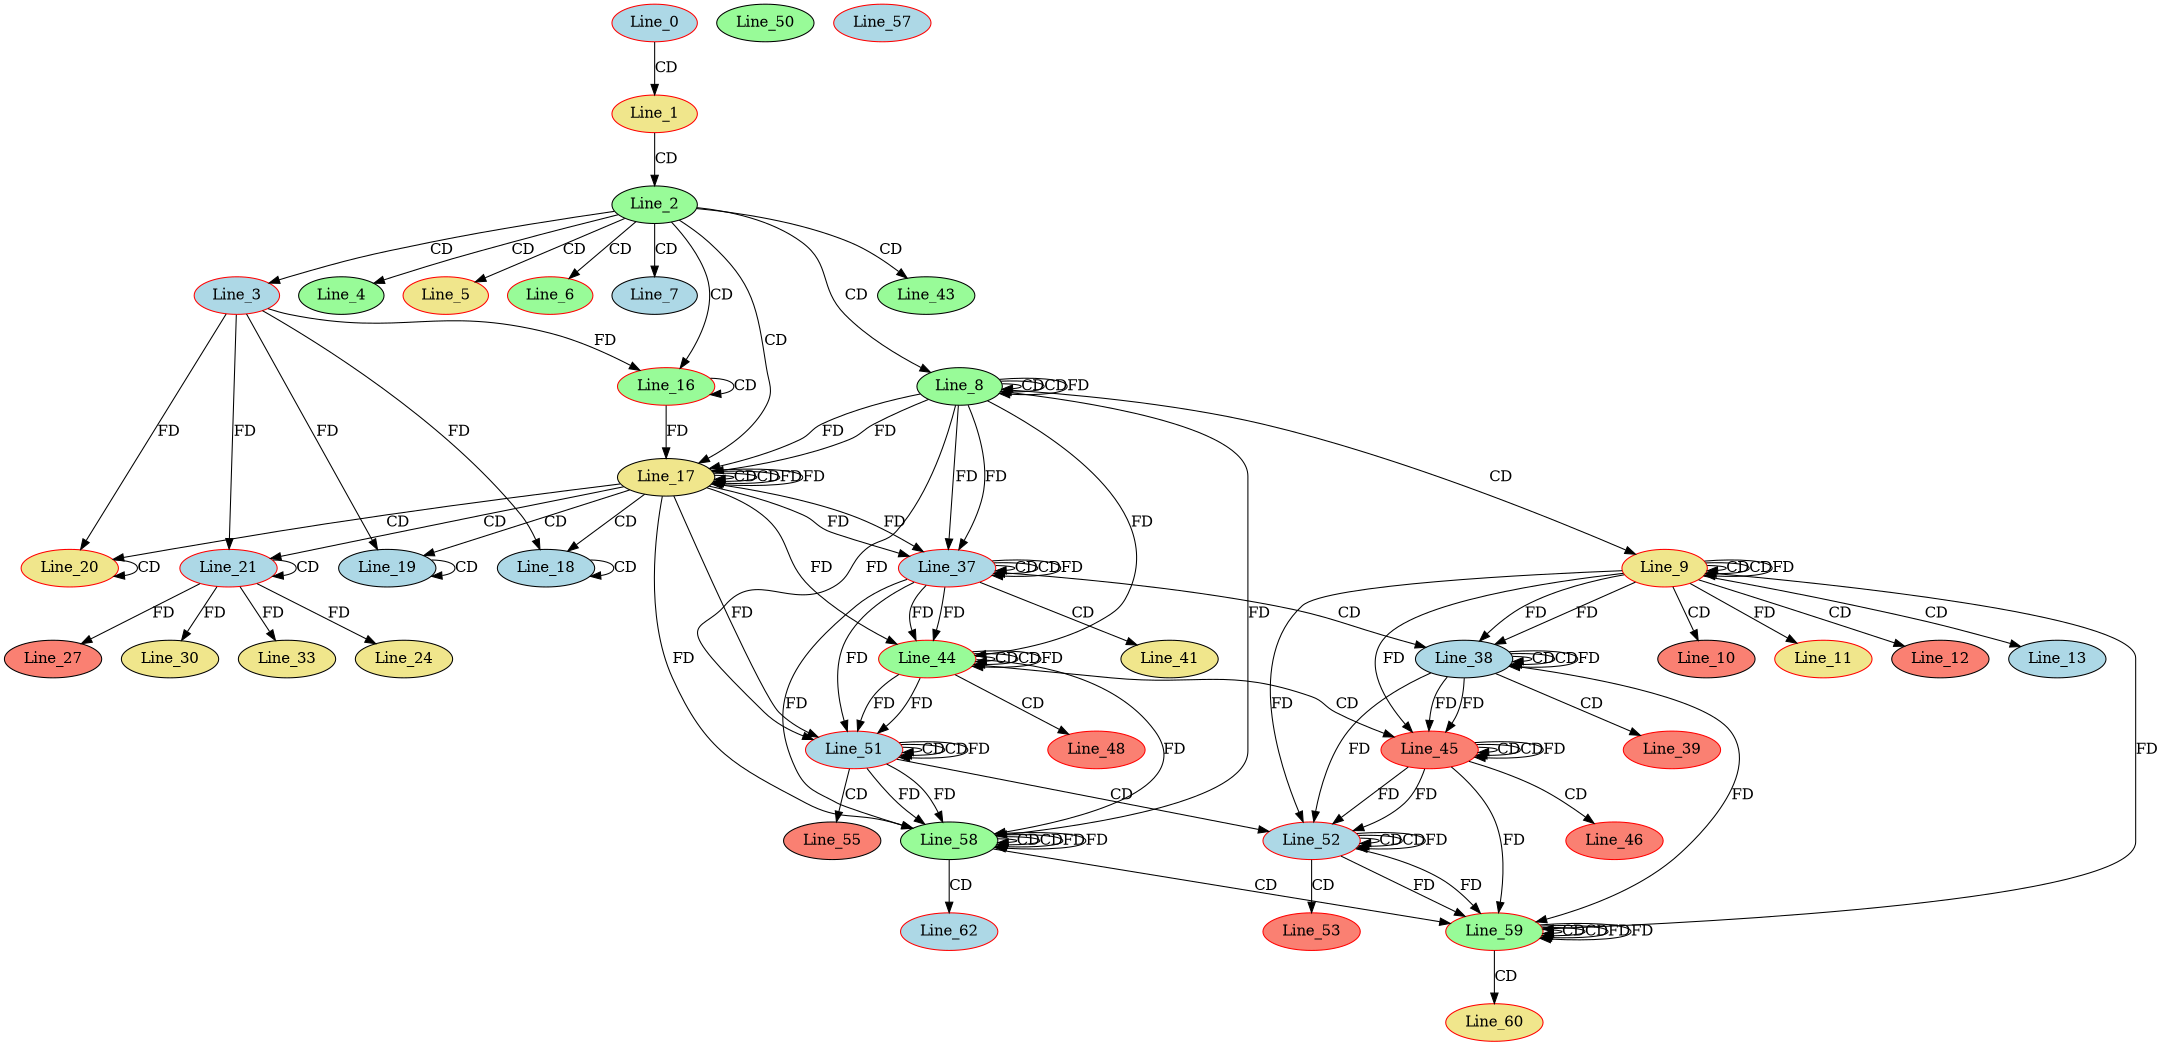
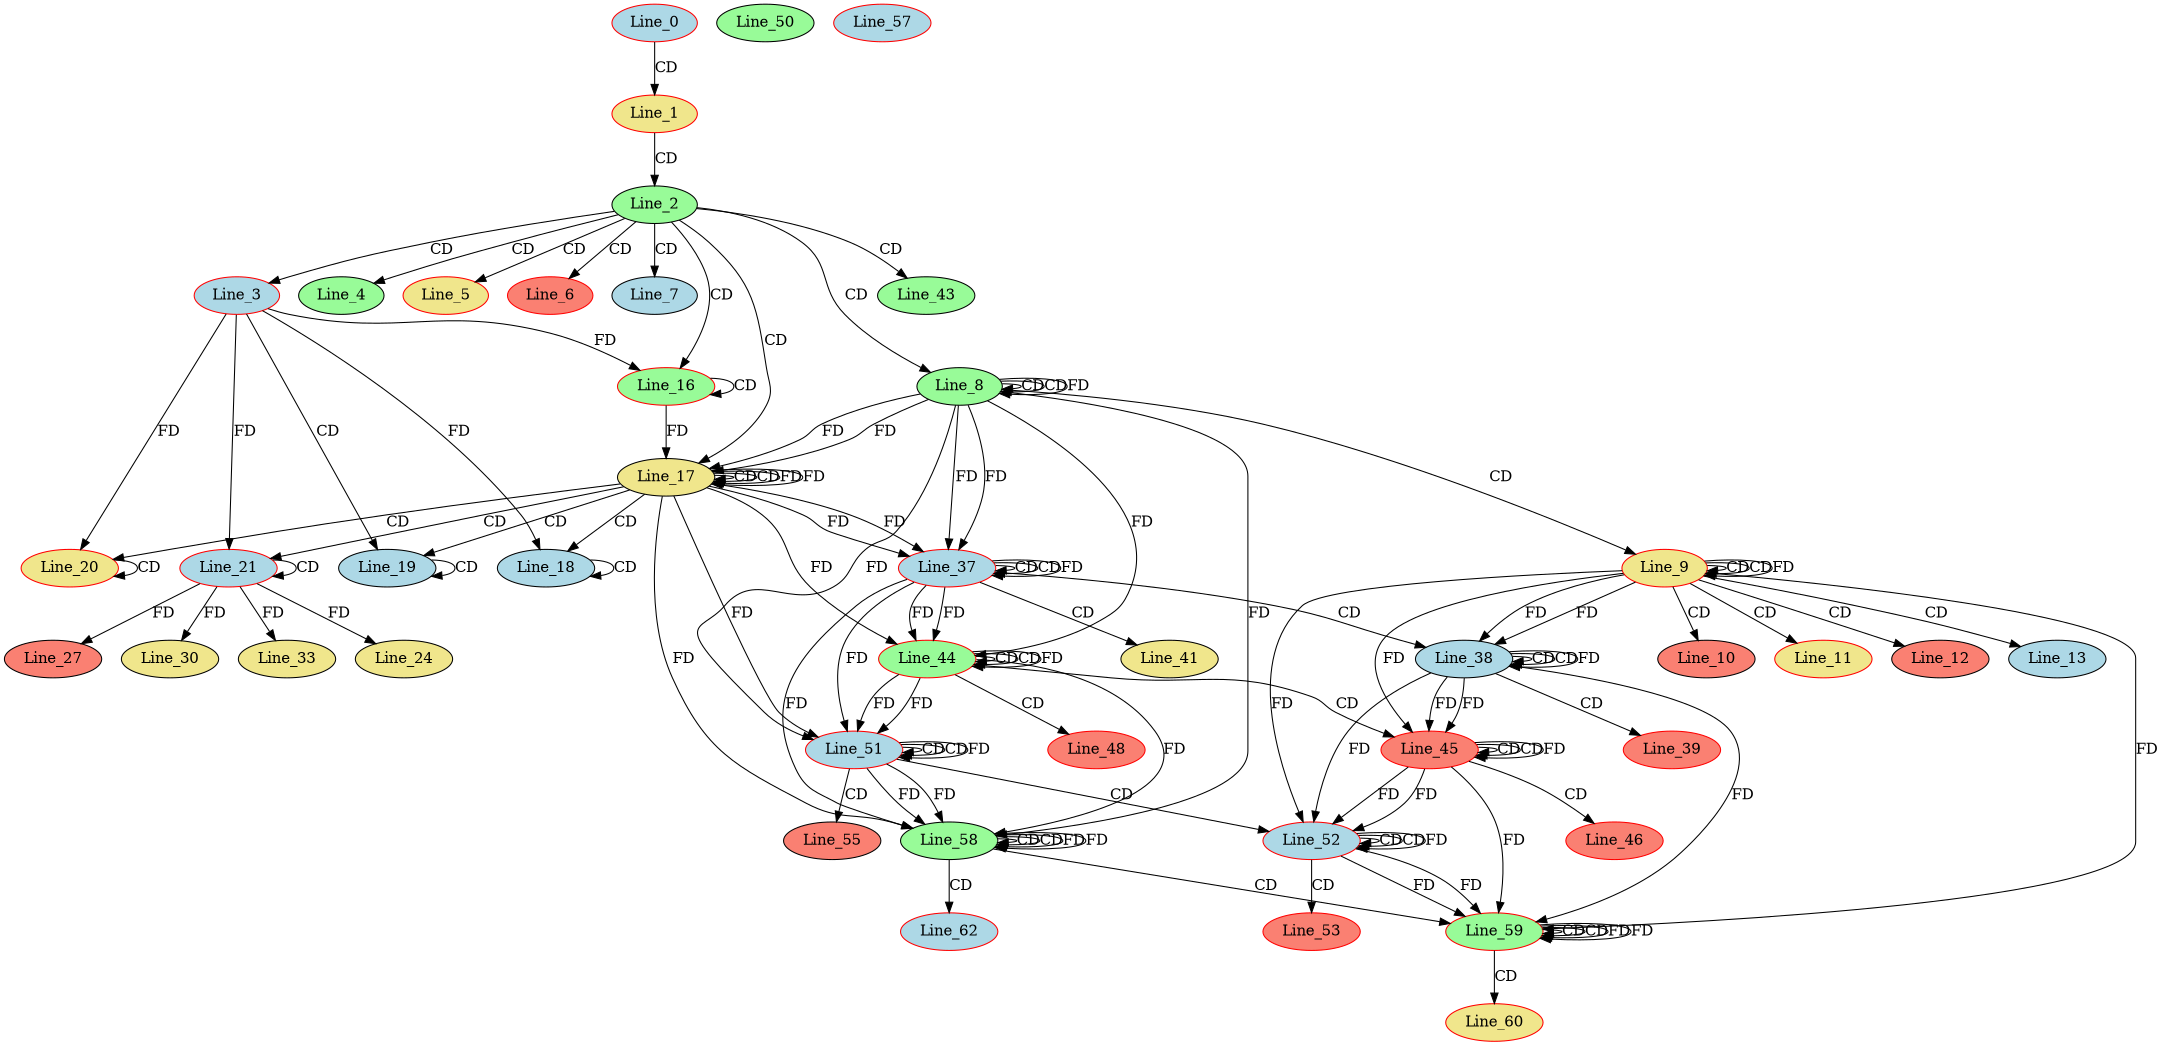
(550, 296) -> (550, 296)
(328, 432) -> (328, 432)
(1765, 614) -> (1765, 614)
